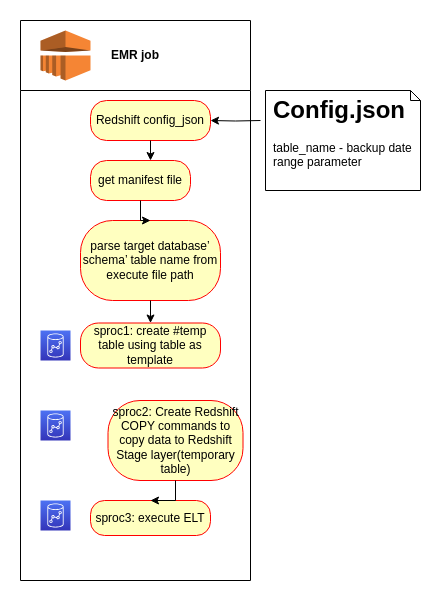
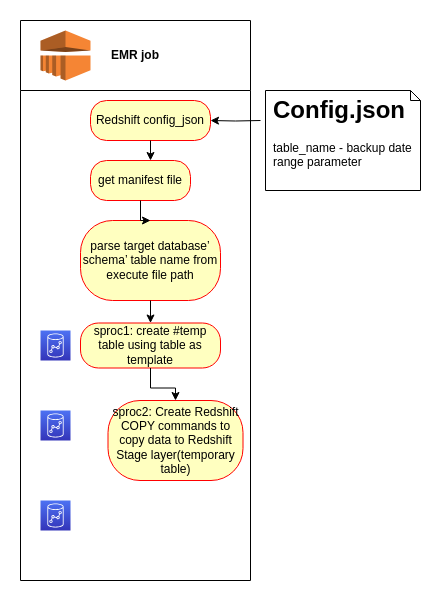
none -> (156, 388)
(176, 500) -> none
(151, 518) -> none
